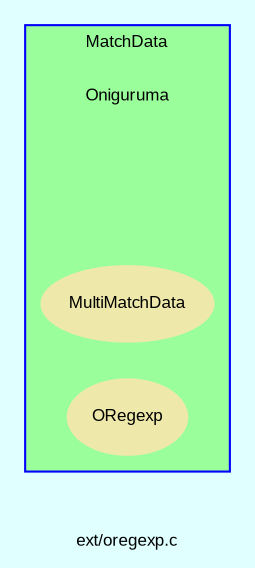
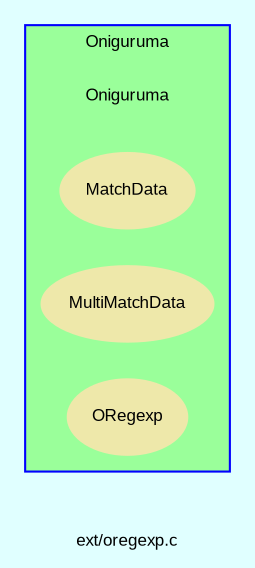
(128, 43) -> (128, 43)
none -> (128, 191)
